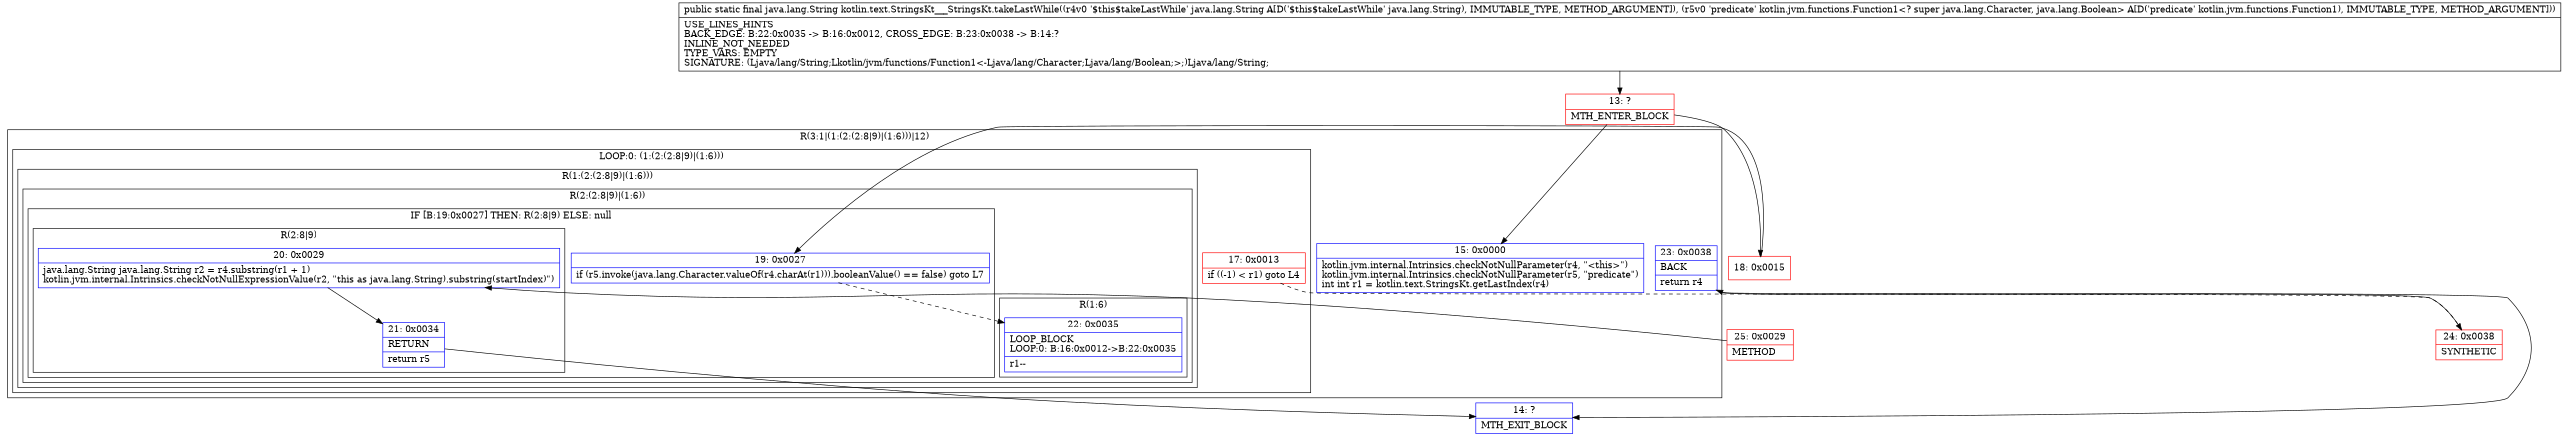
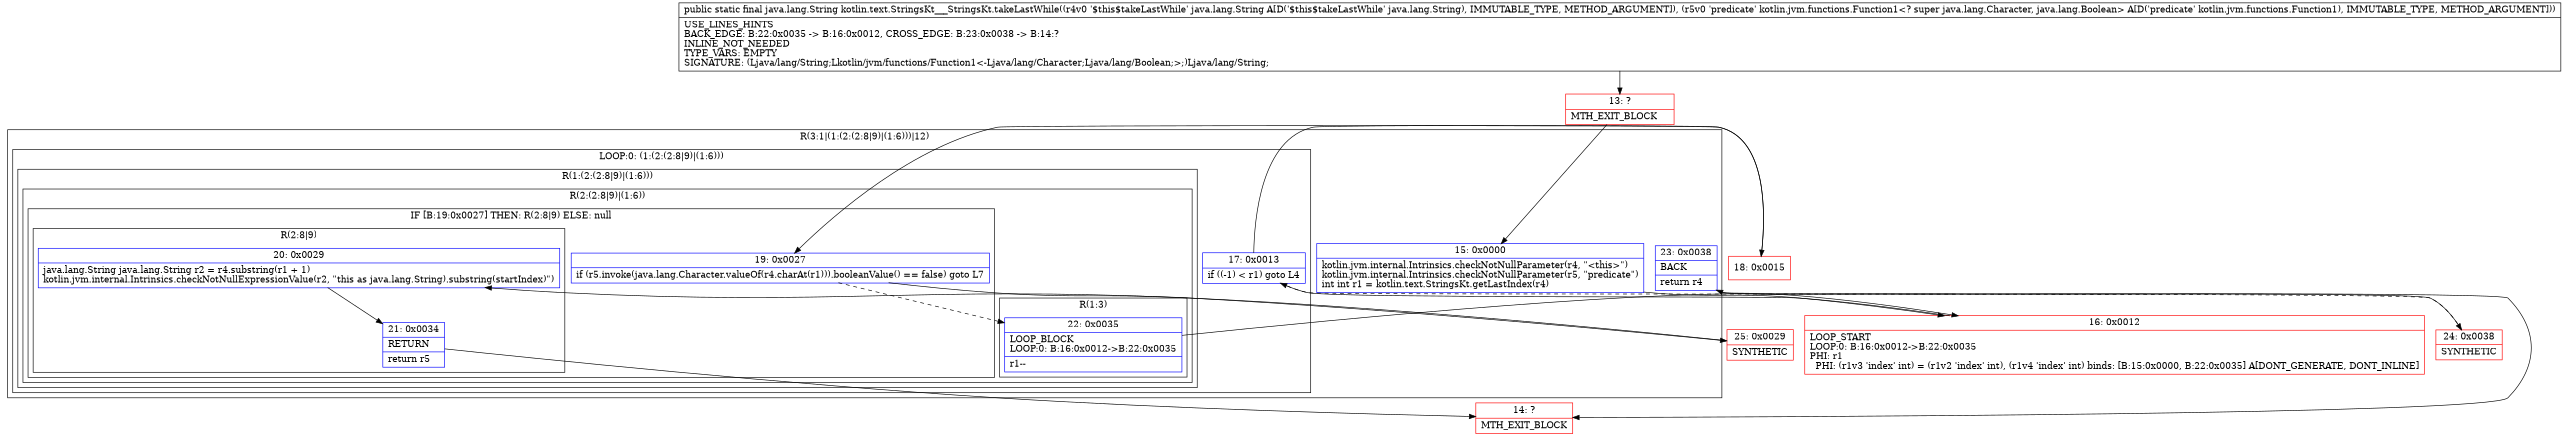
(1620, 117) -> (1614, 117)
(1746, 161) -> (1512, 125)
(1254, 268) -> (1254, 268)
(1093, 305) -> (1093, 305)
none -> (1305, 305)
none -> (2115, 345)
(1754, 352) -> (1760, 352)
(1524, 418) -> (1524, 418)
